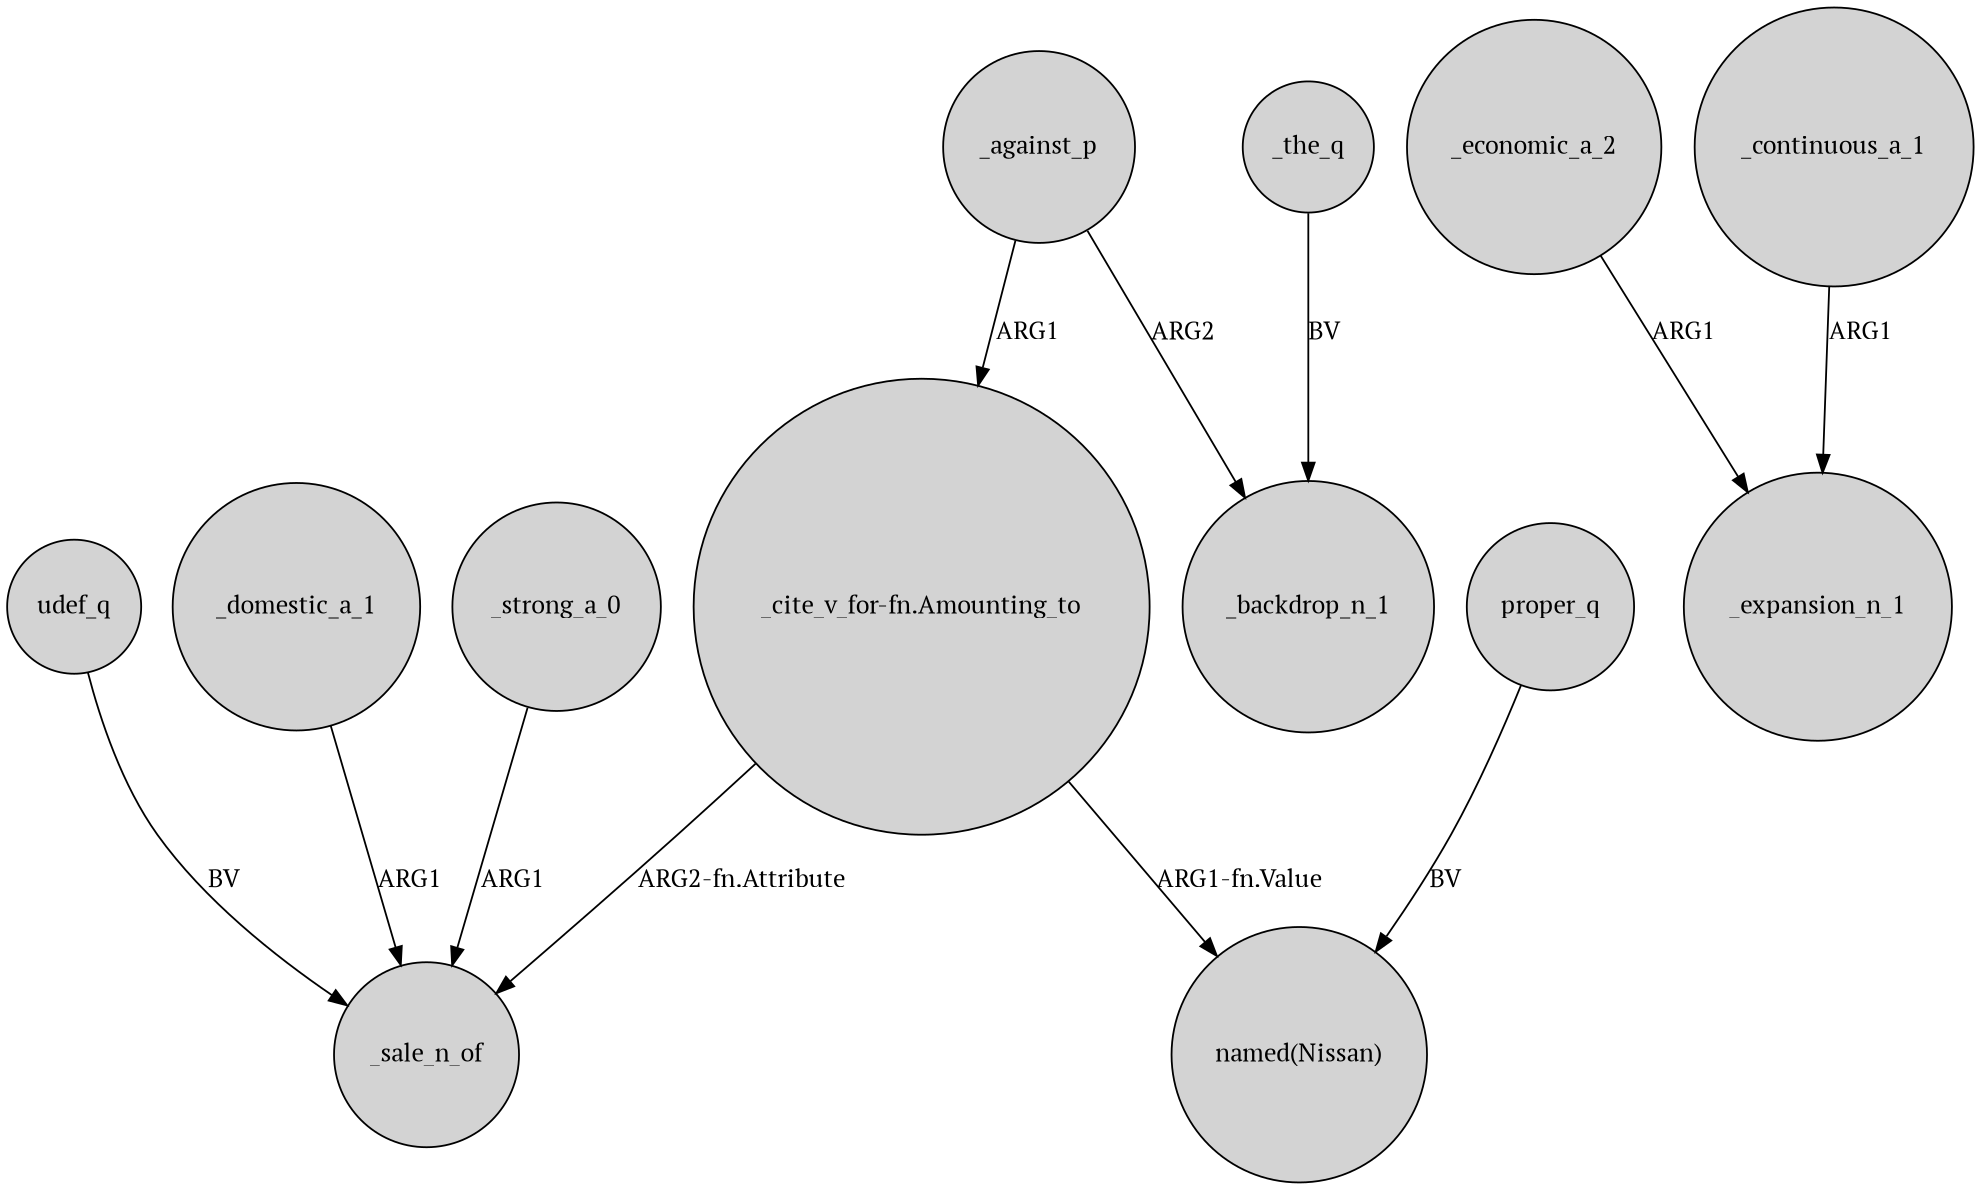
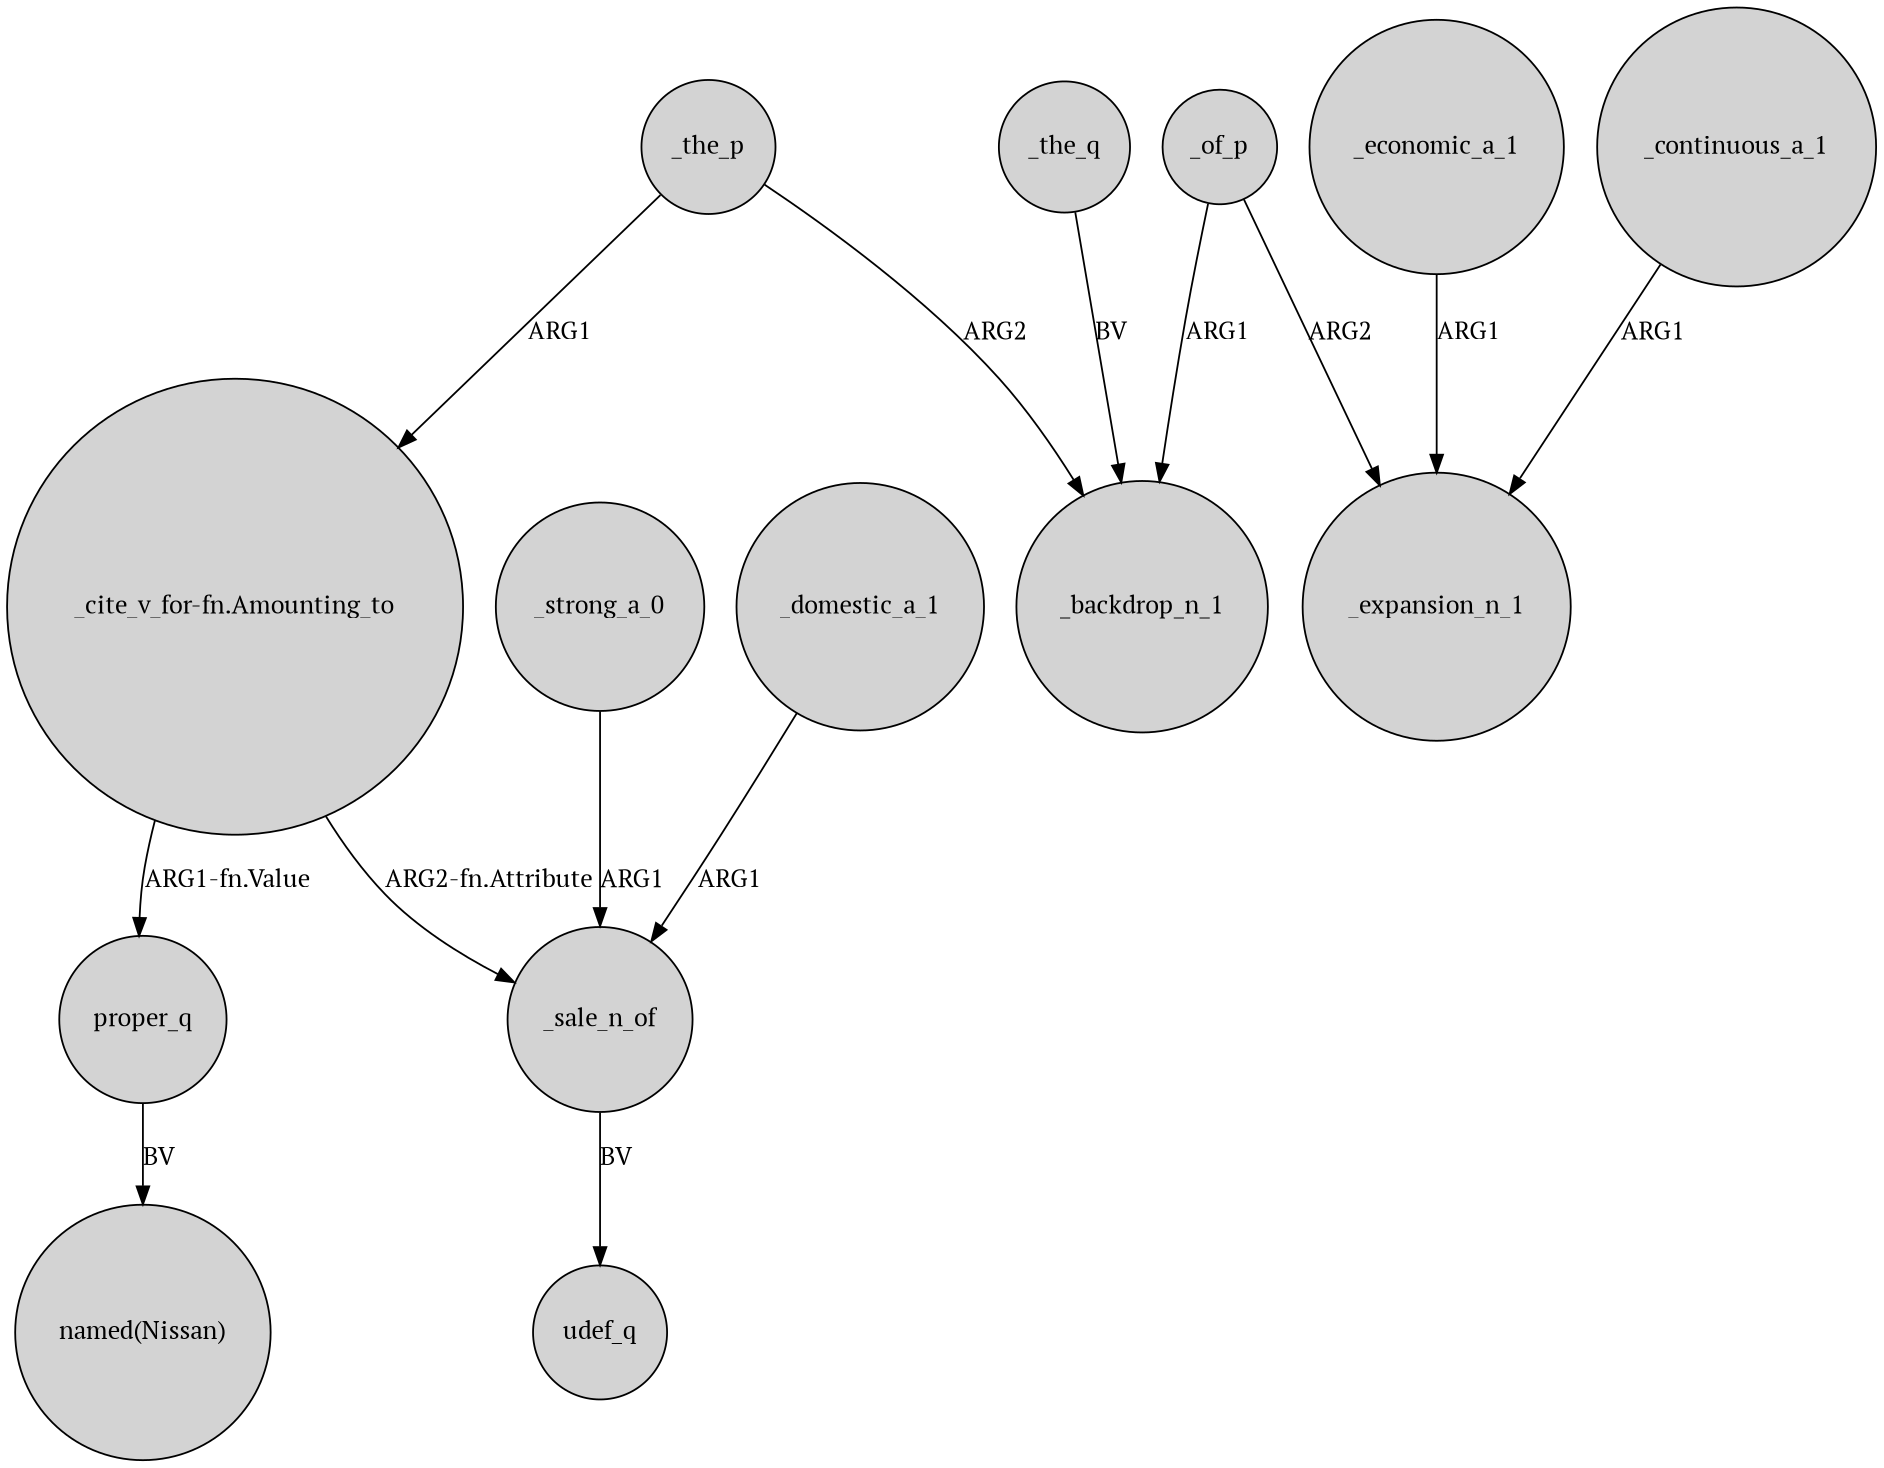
(1039, 147) -> (708, 147)
none -> (1220, 147)
(1534, 147) -> (1437, 147)
(176, 859) -> (600, 1180)
(1137, 862) -> (144, 868)
